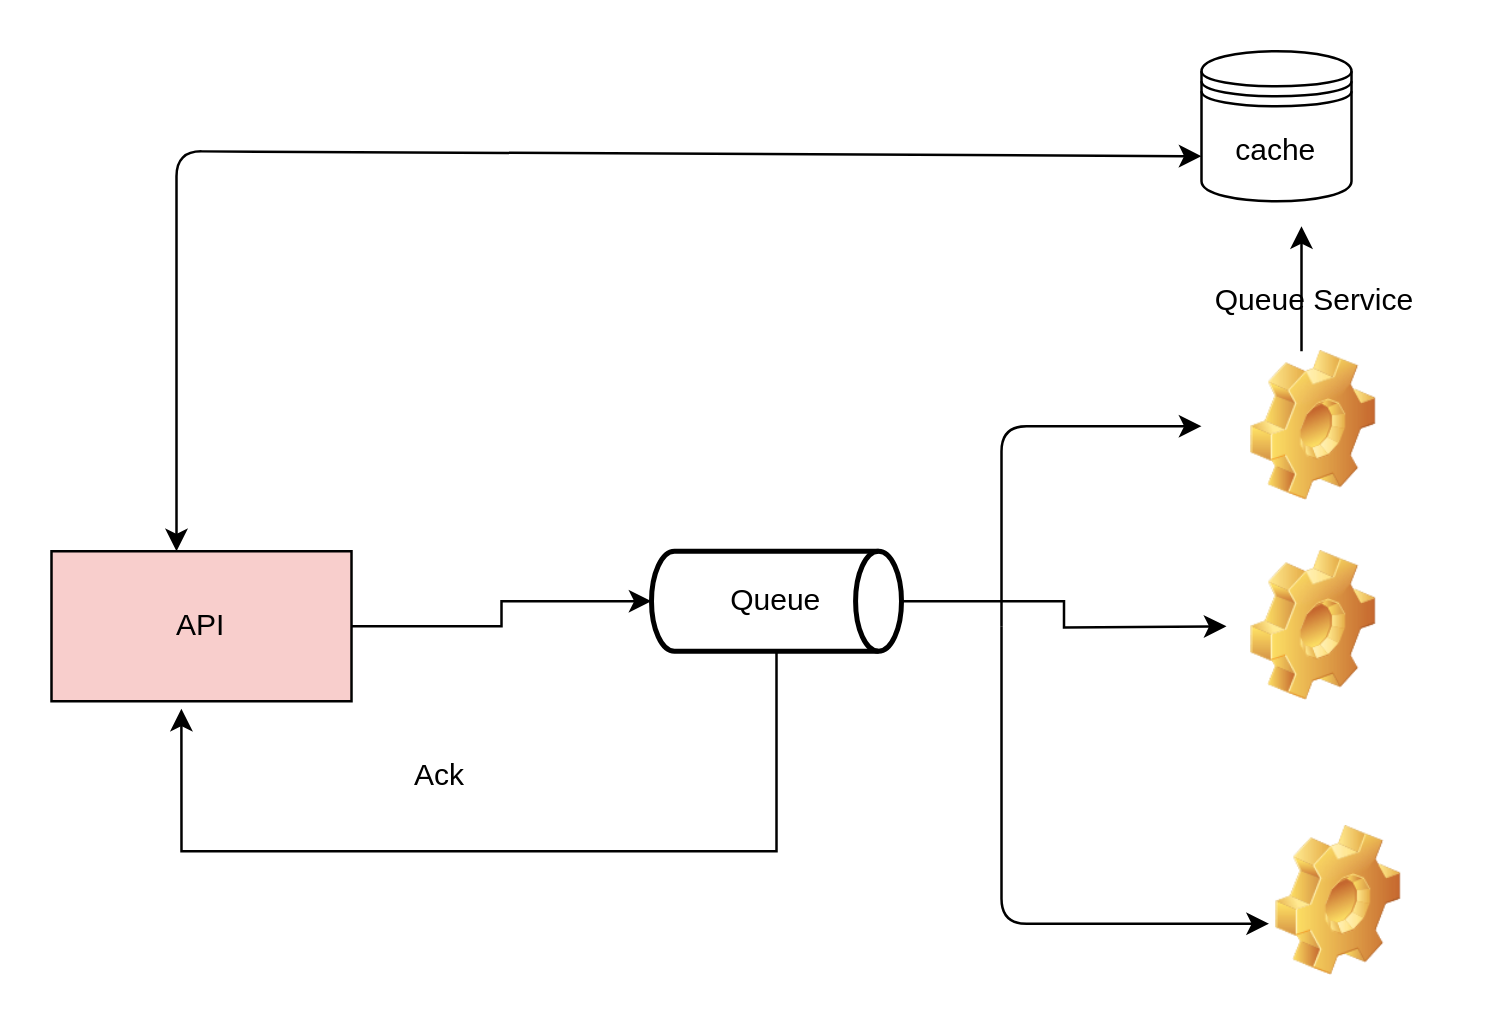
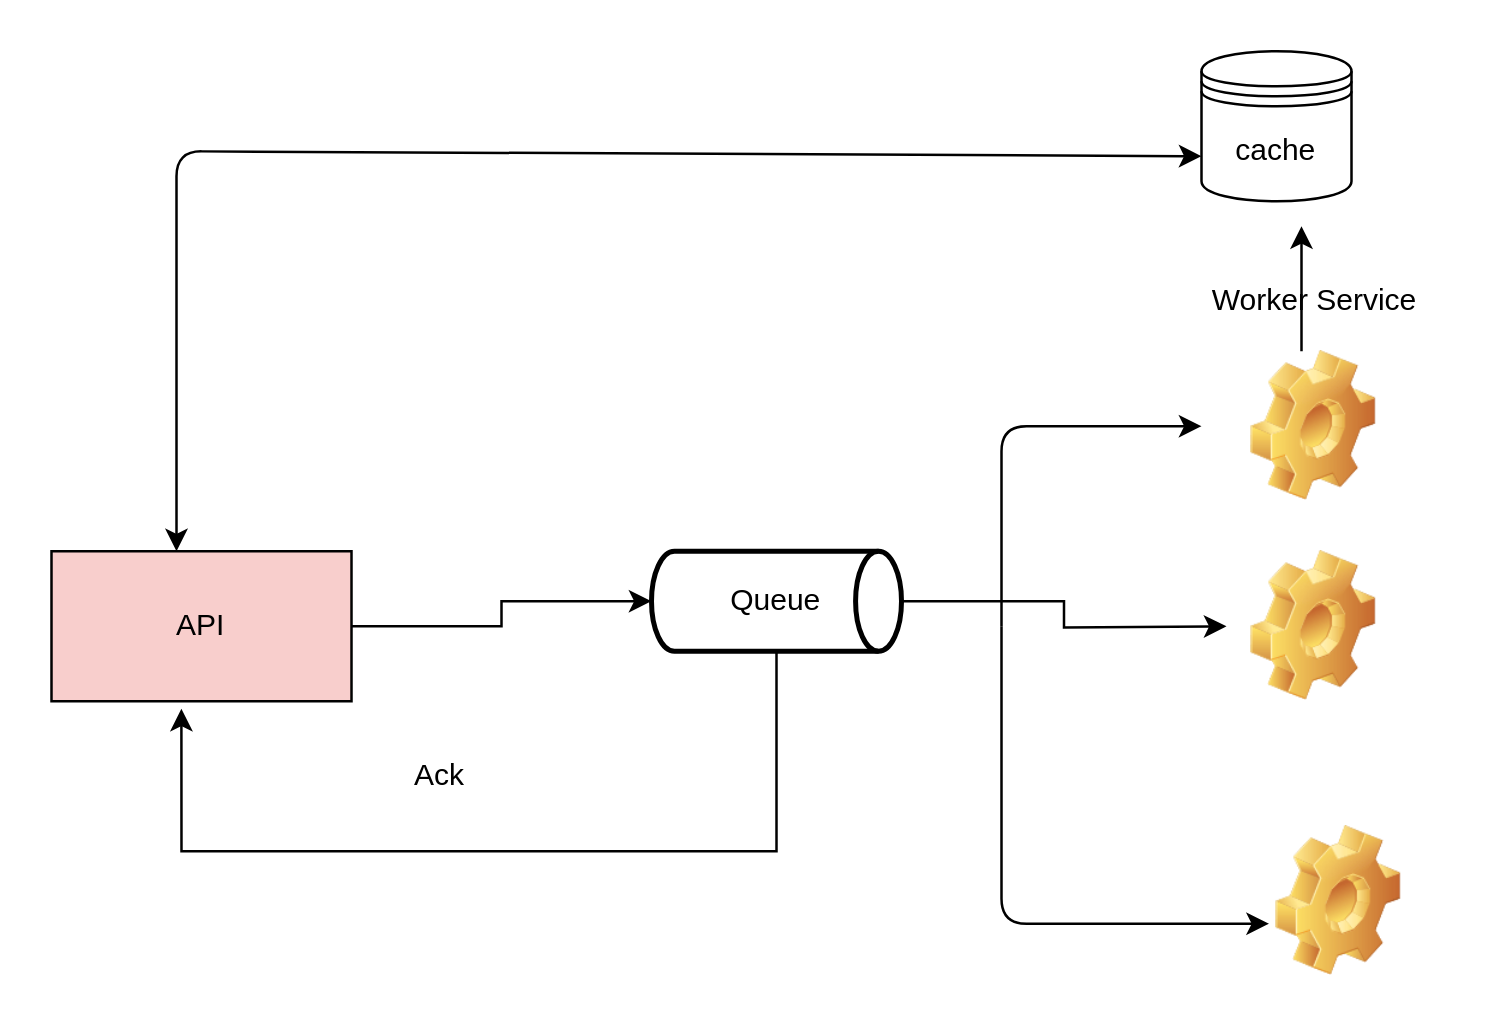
(1315, 301) -> (1315, 301)
